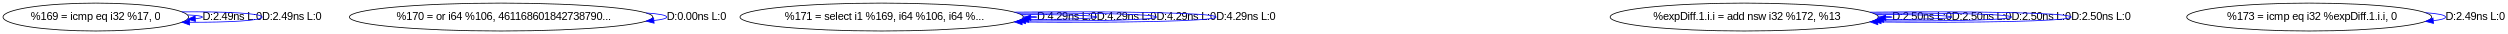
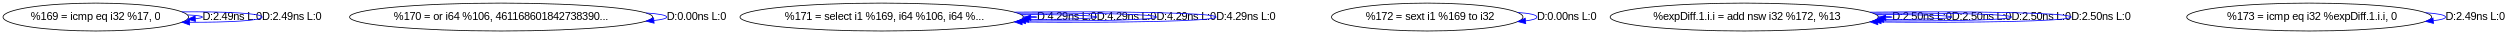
(501, 17) -> (501, 17)
none -> (1427, 17)
